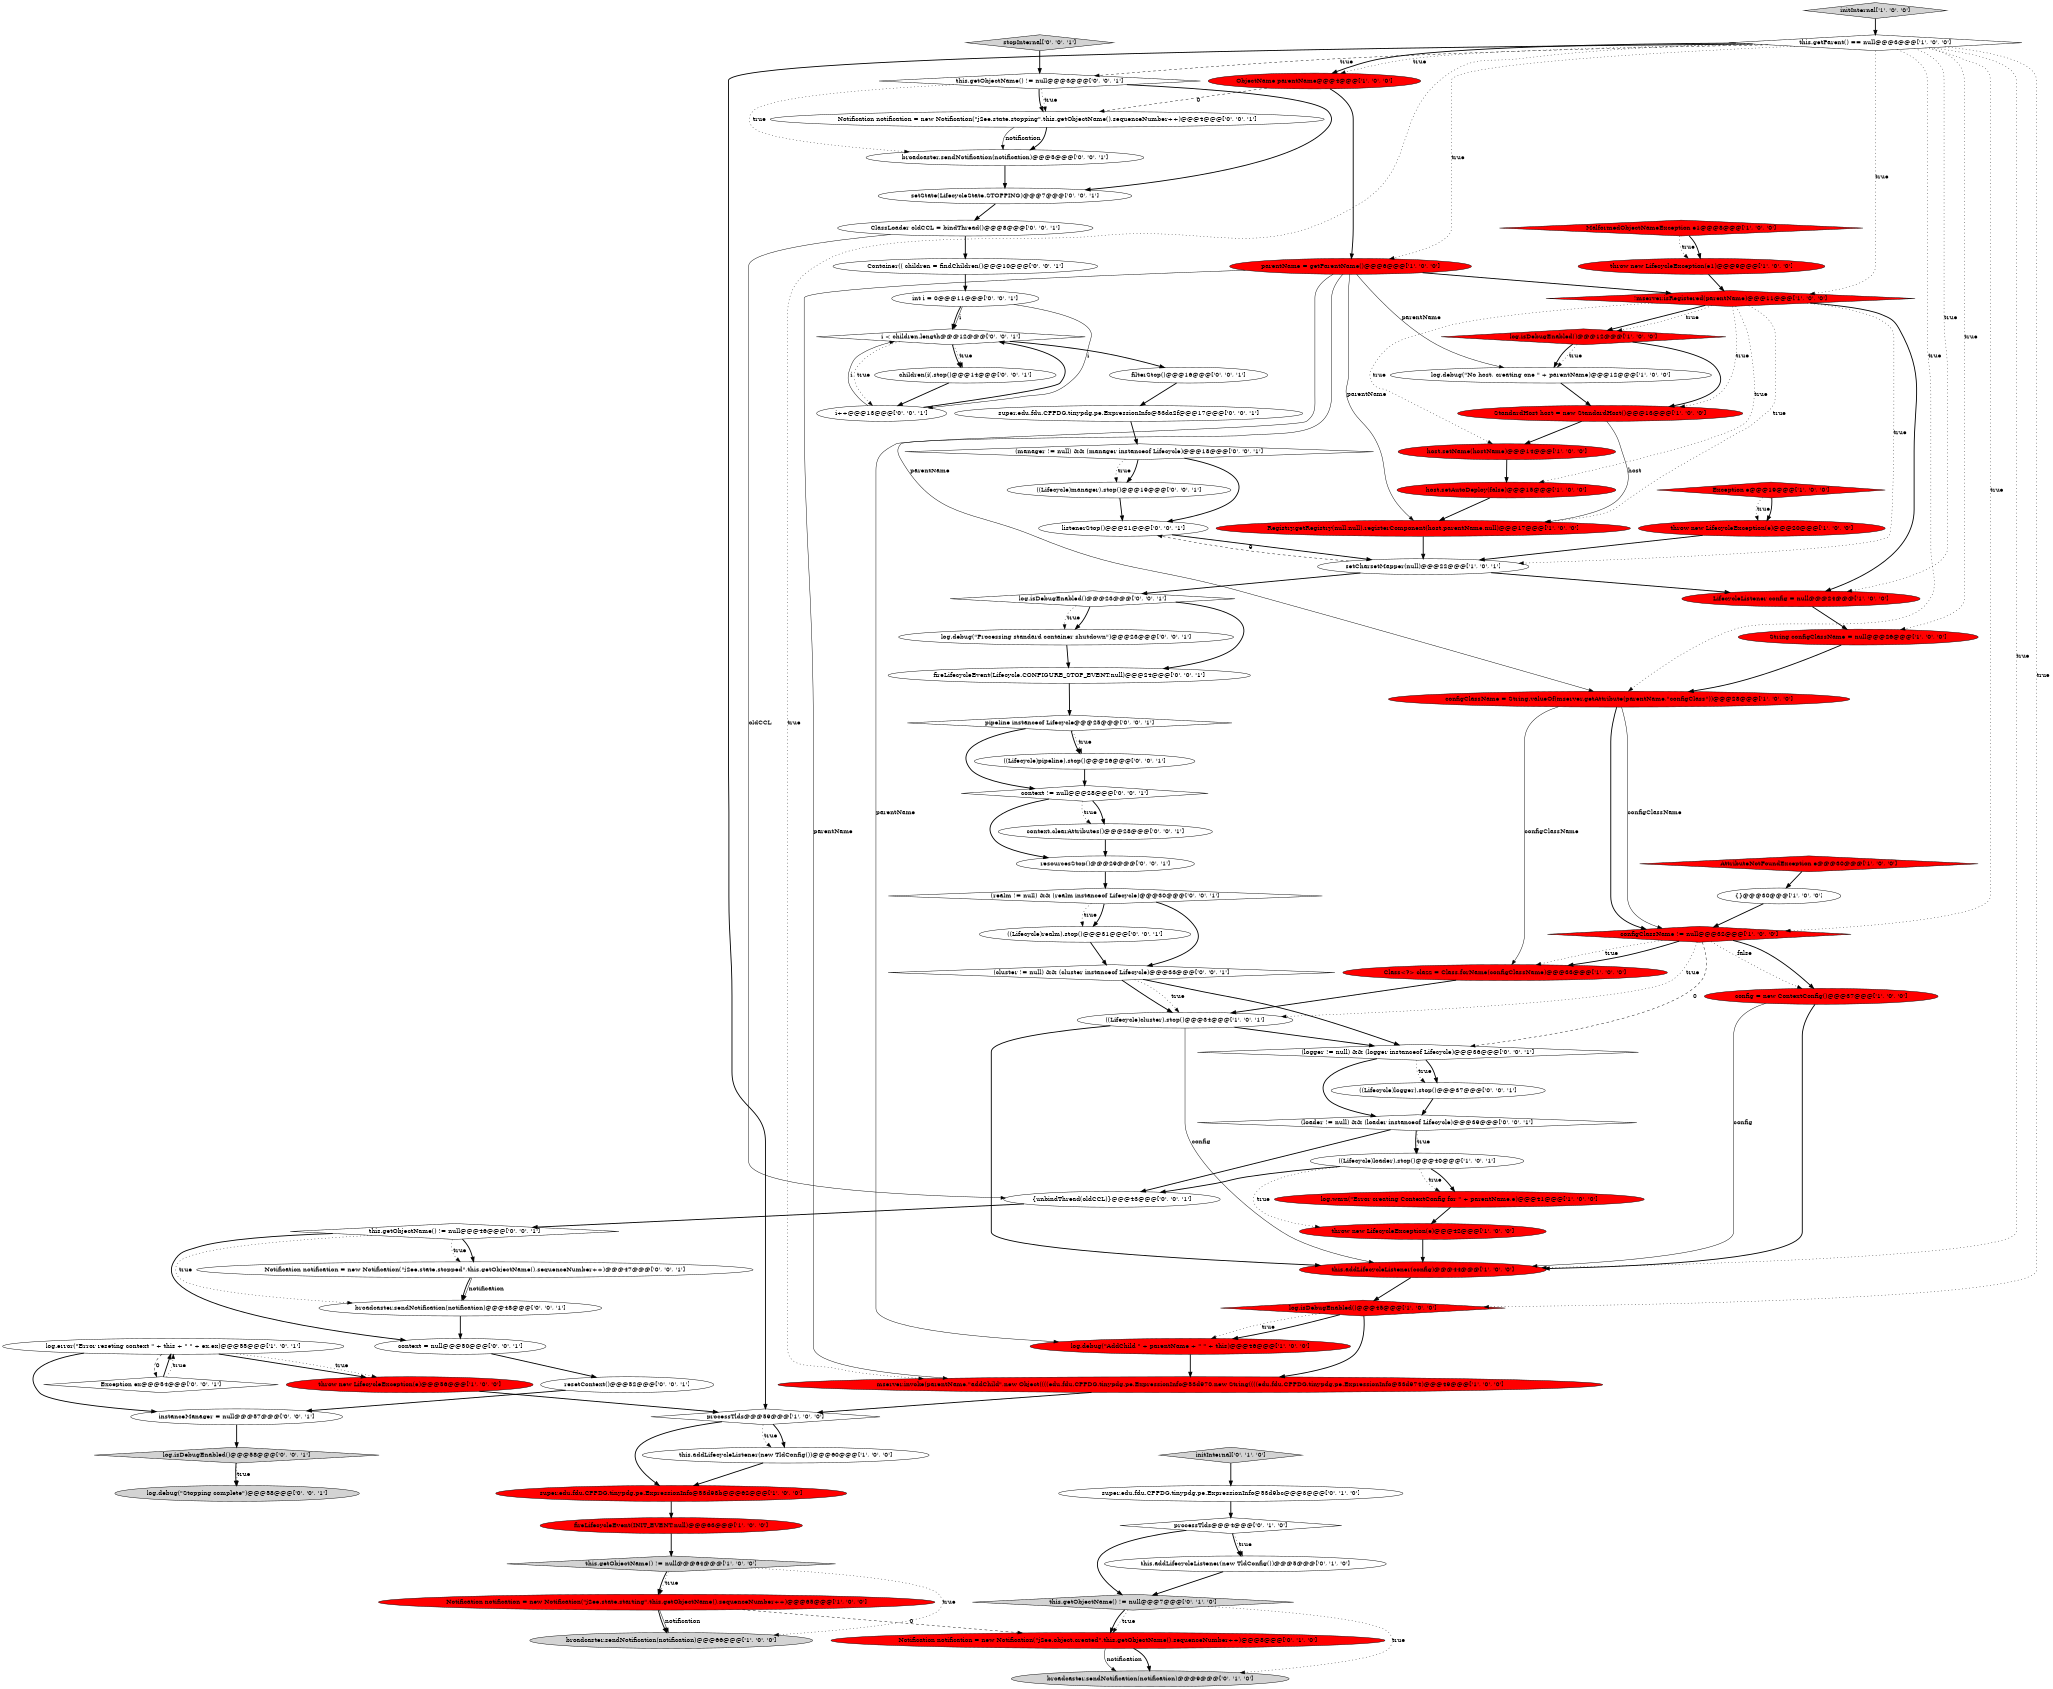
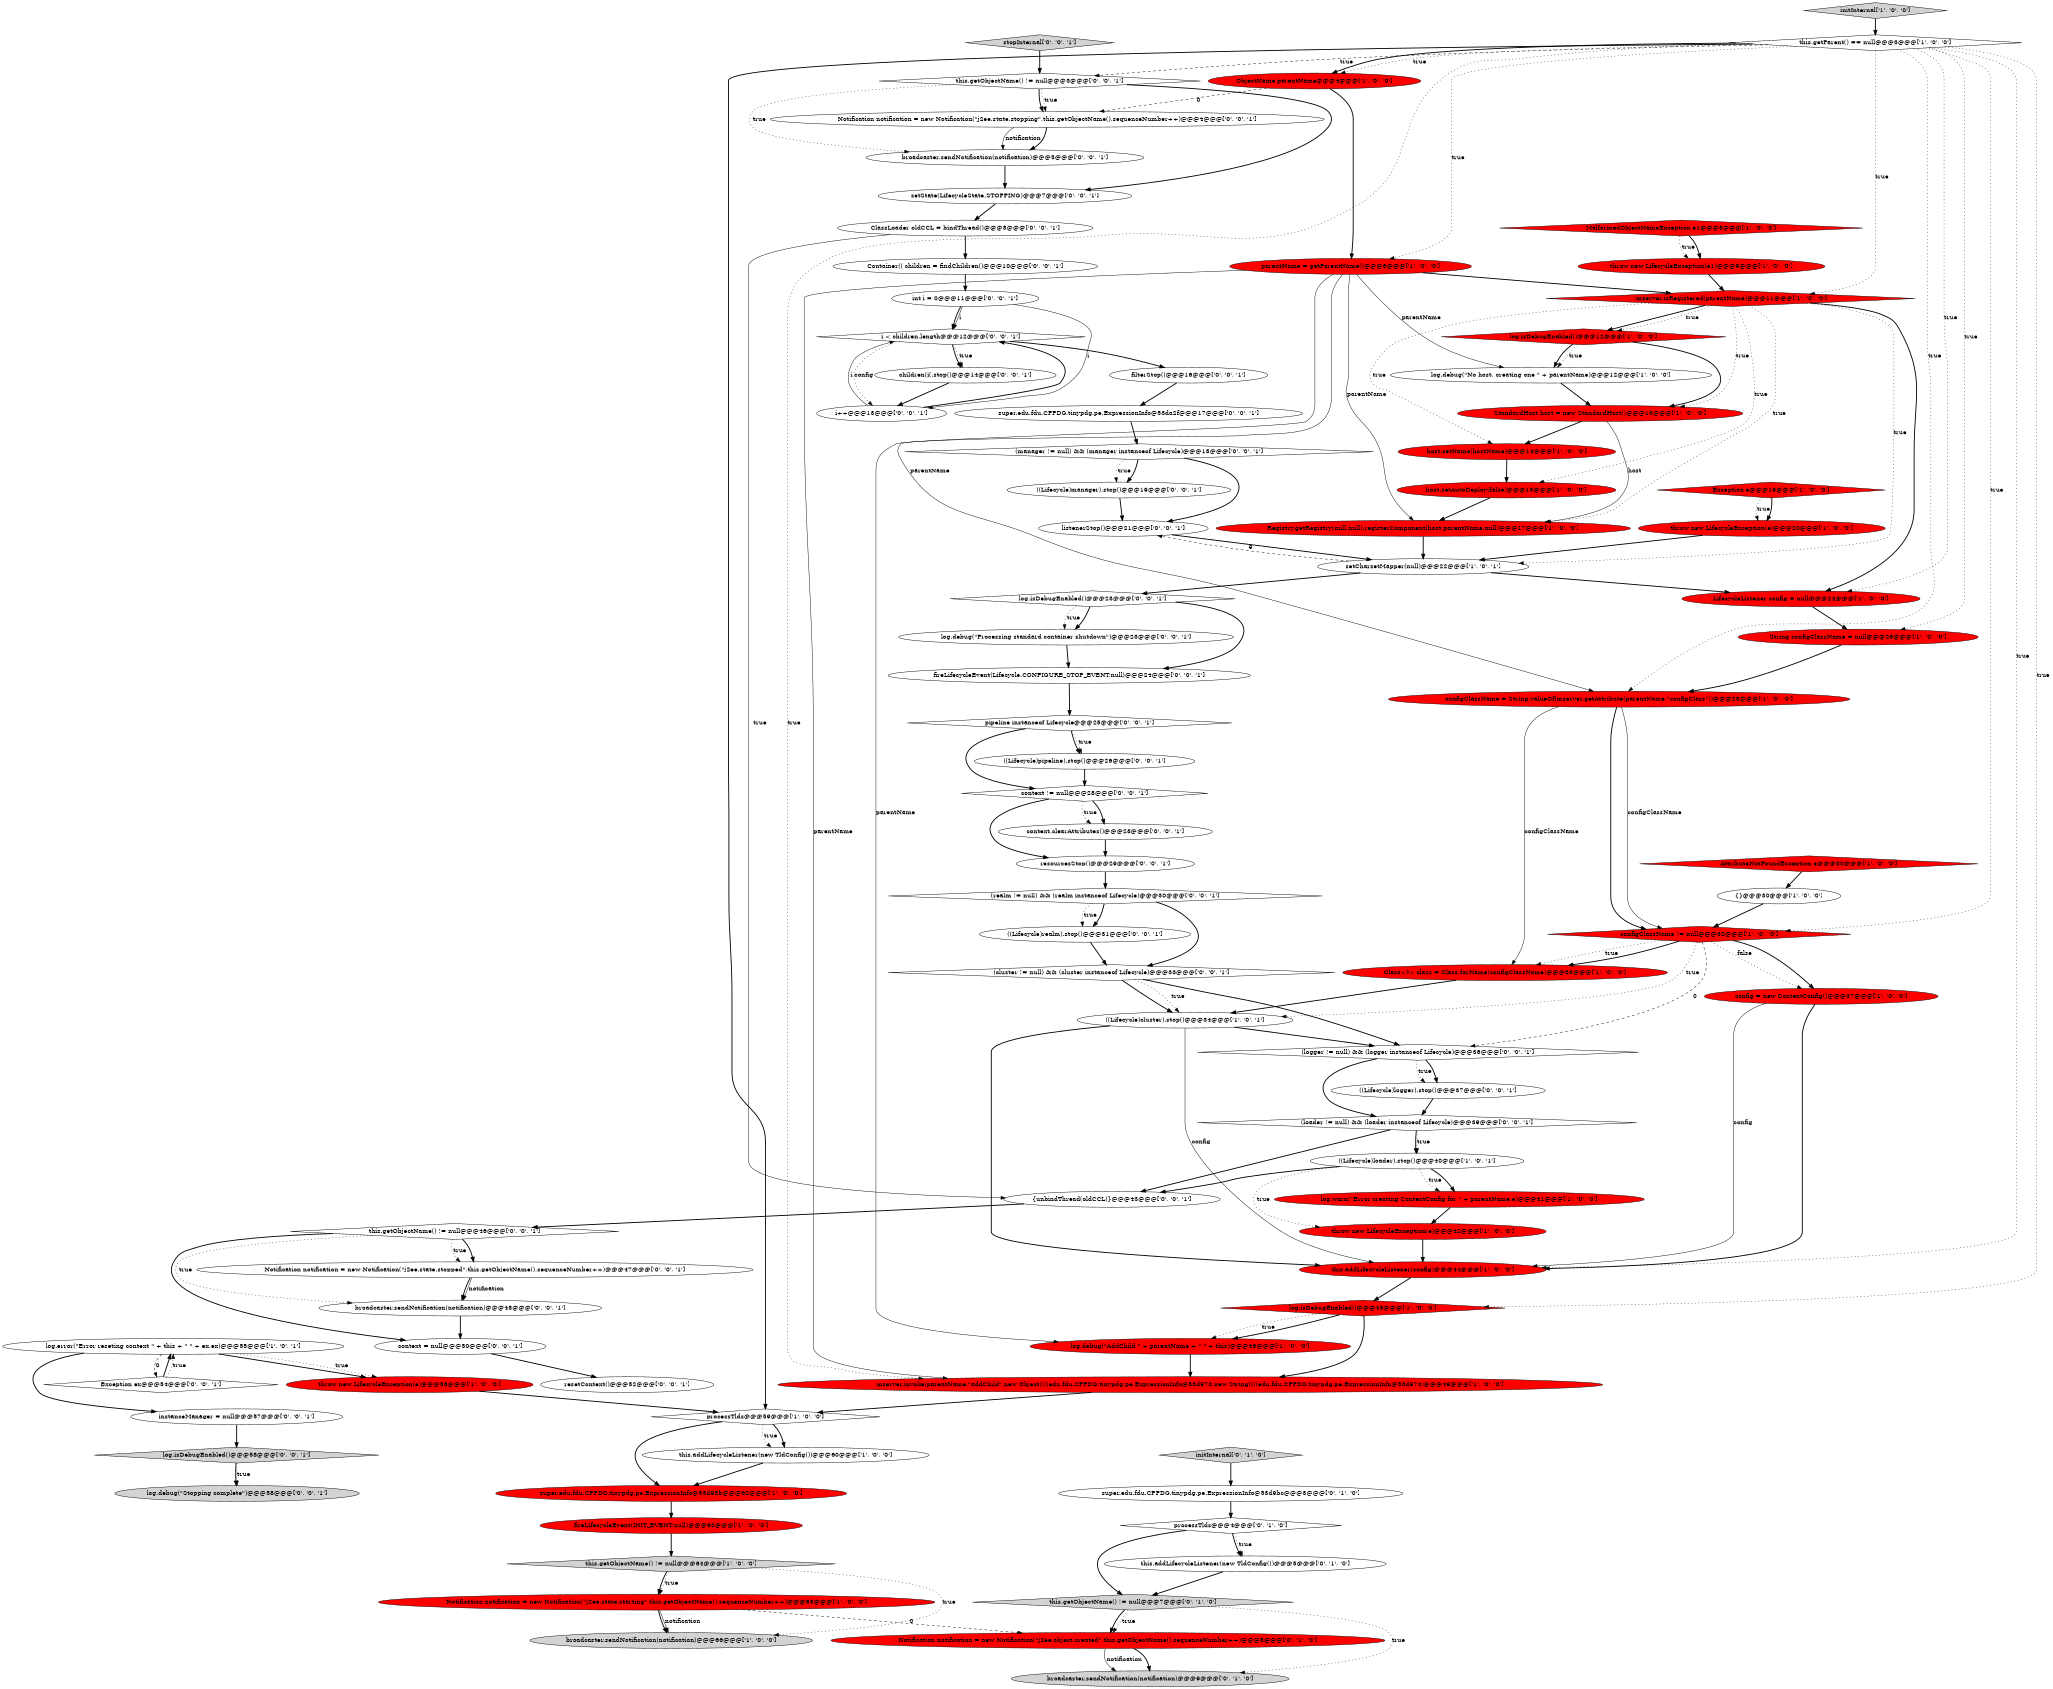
(864, 375) -> (864, 375)
(760, 723) -> (760, 723)
(439, 1400) -> none
